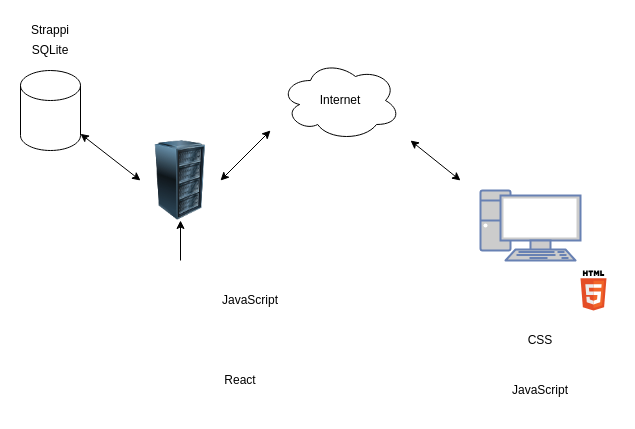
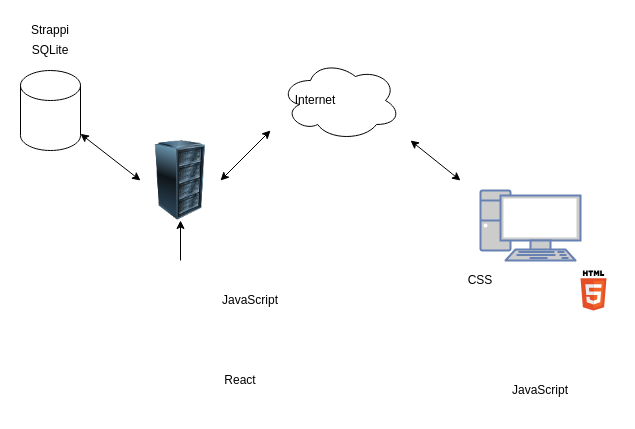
(341, 101) -> (316, 101)
(541, 341) -> (481, 281)
